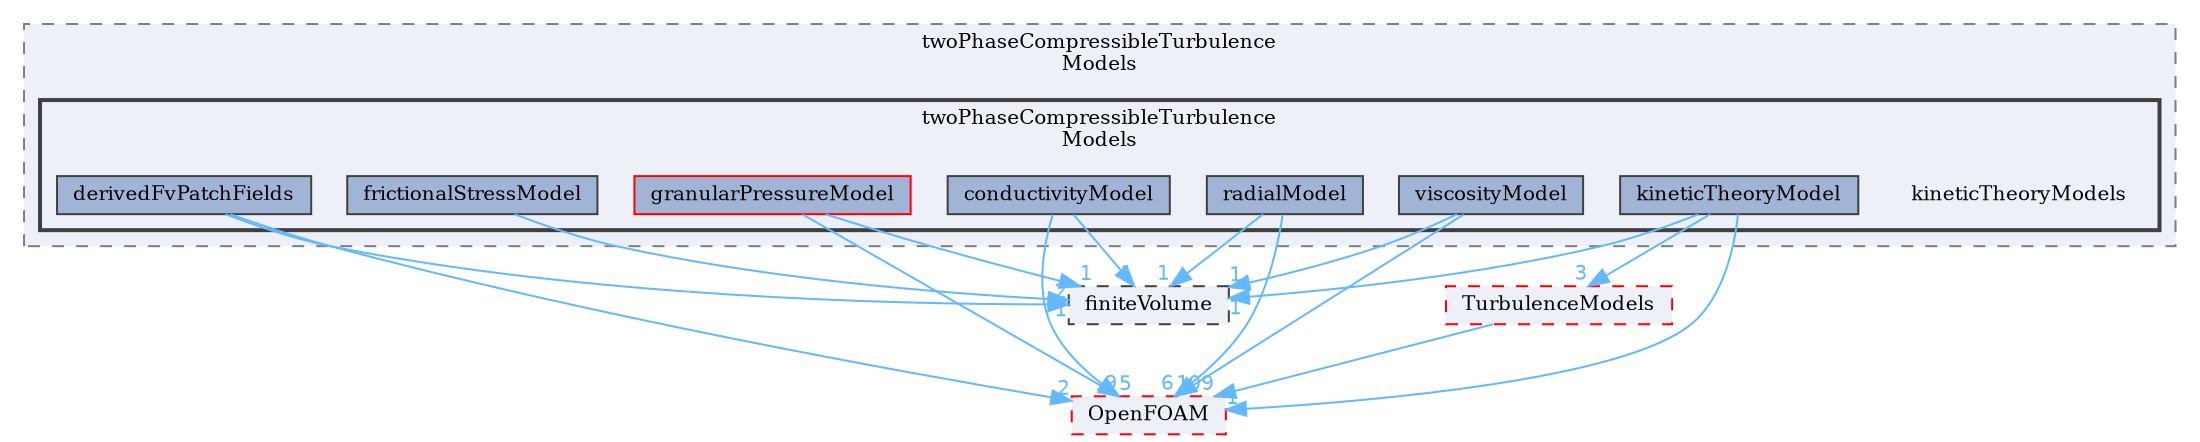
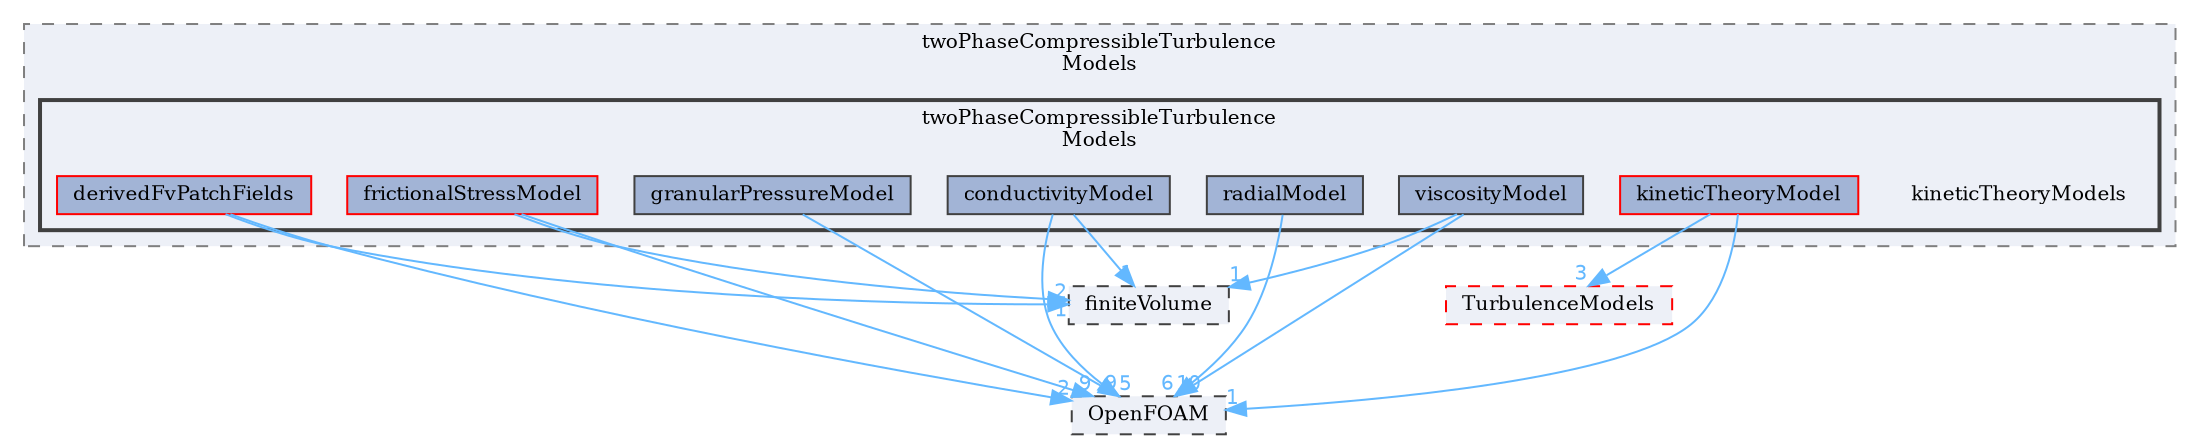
(184, 195) -> (184, 195)
(472, 195) -> (472, 195)
(773, 195) -> (773, 195)
(1739, 195) -> (1739, 195)
(1206, 258) -> none
(978, 259) -> none
(1477, 270) -> none
(1364, 358) -> (824, 313)
(1149, 415) -> (1149, 415)
